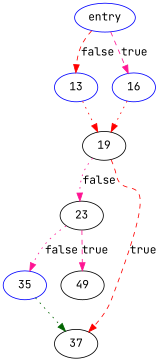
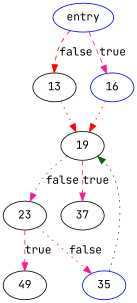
(76, 87) -> (54, 87)
(132, 240) -> (83, 177)
(48, 311) -> (120, 215)
